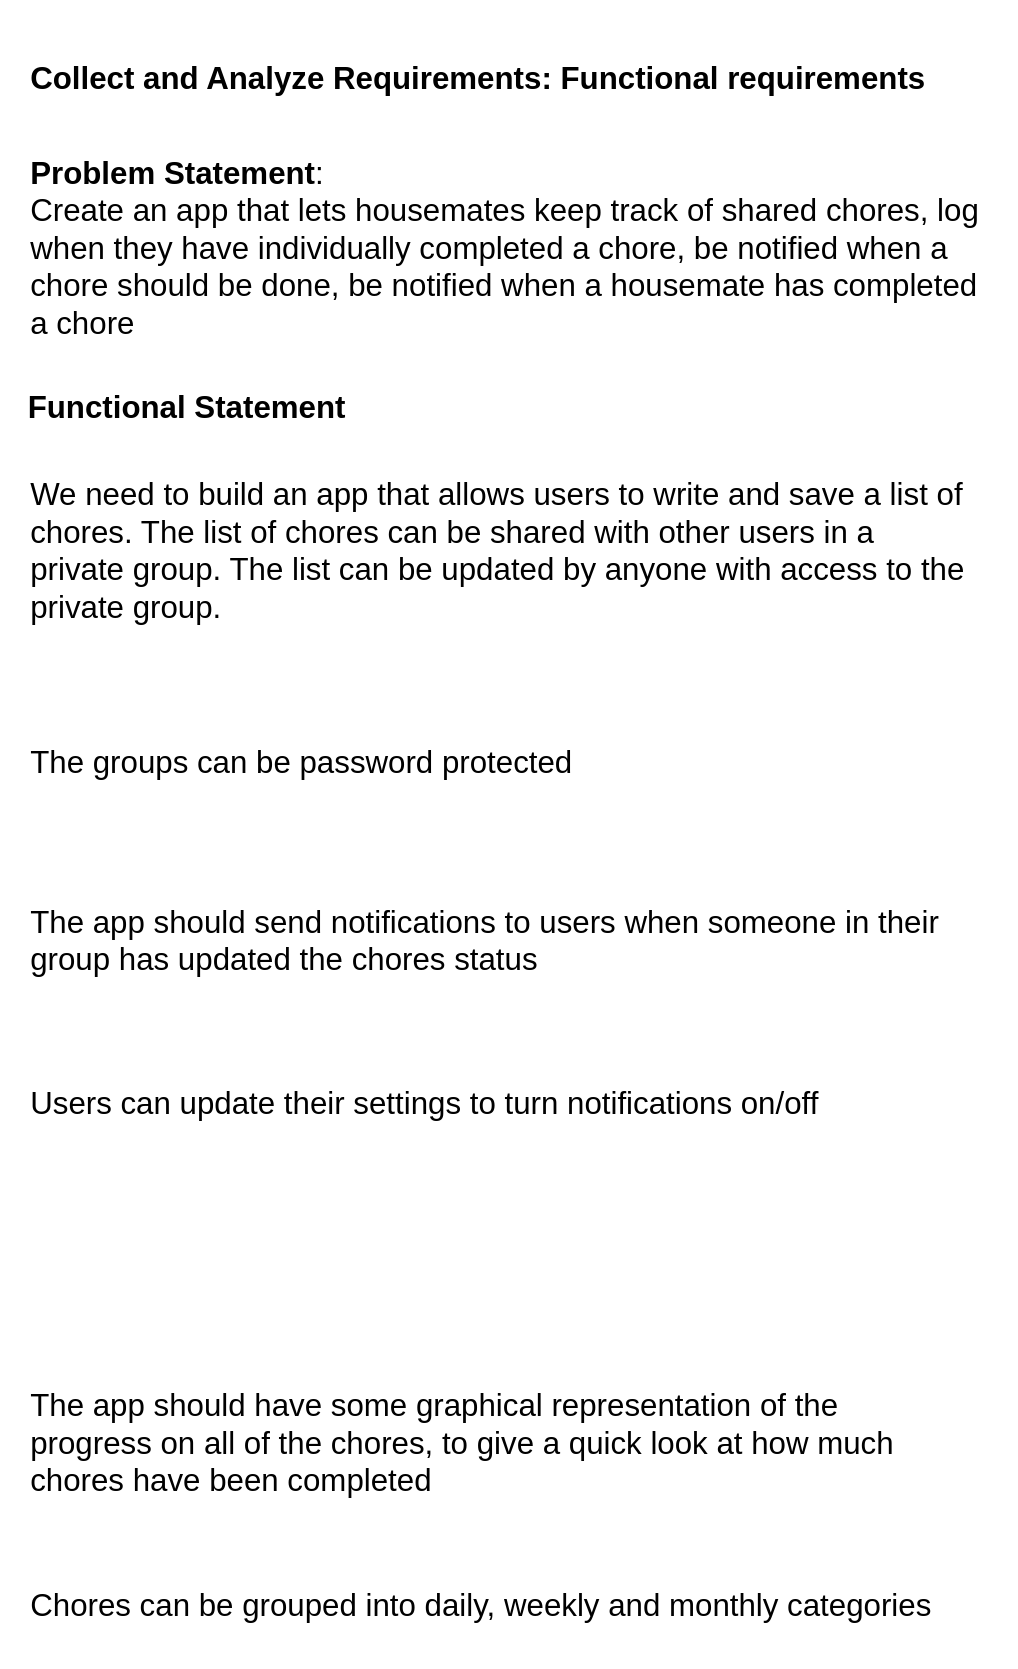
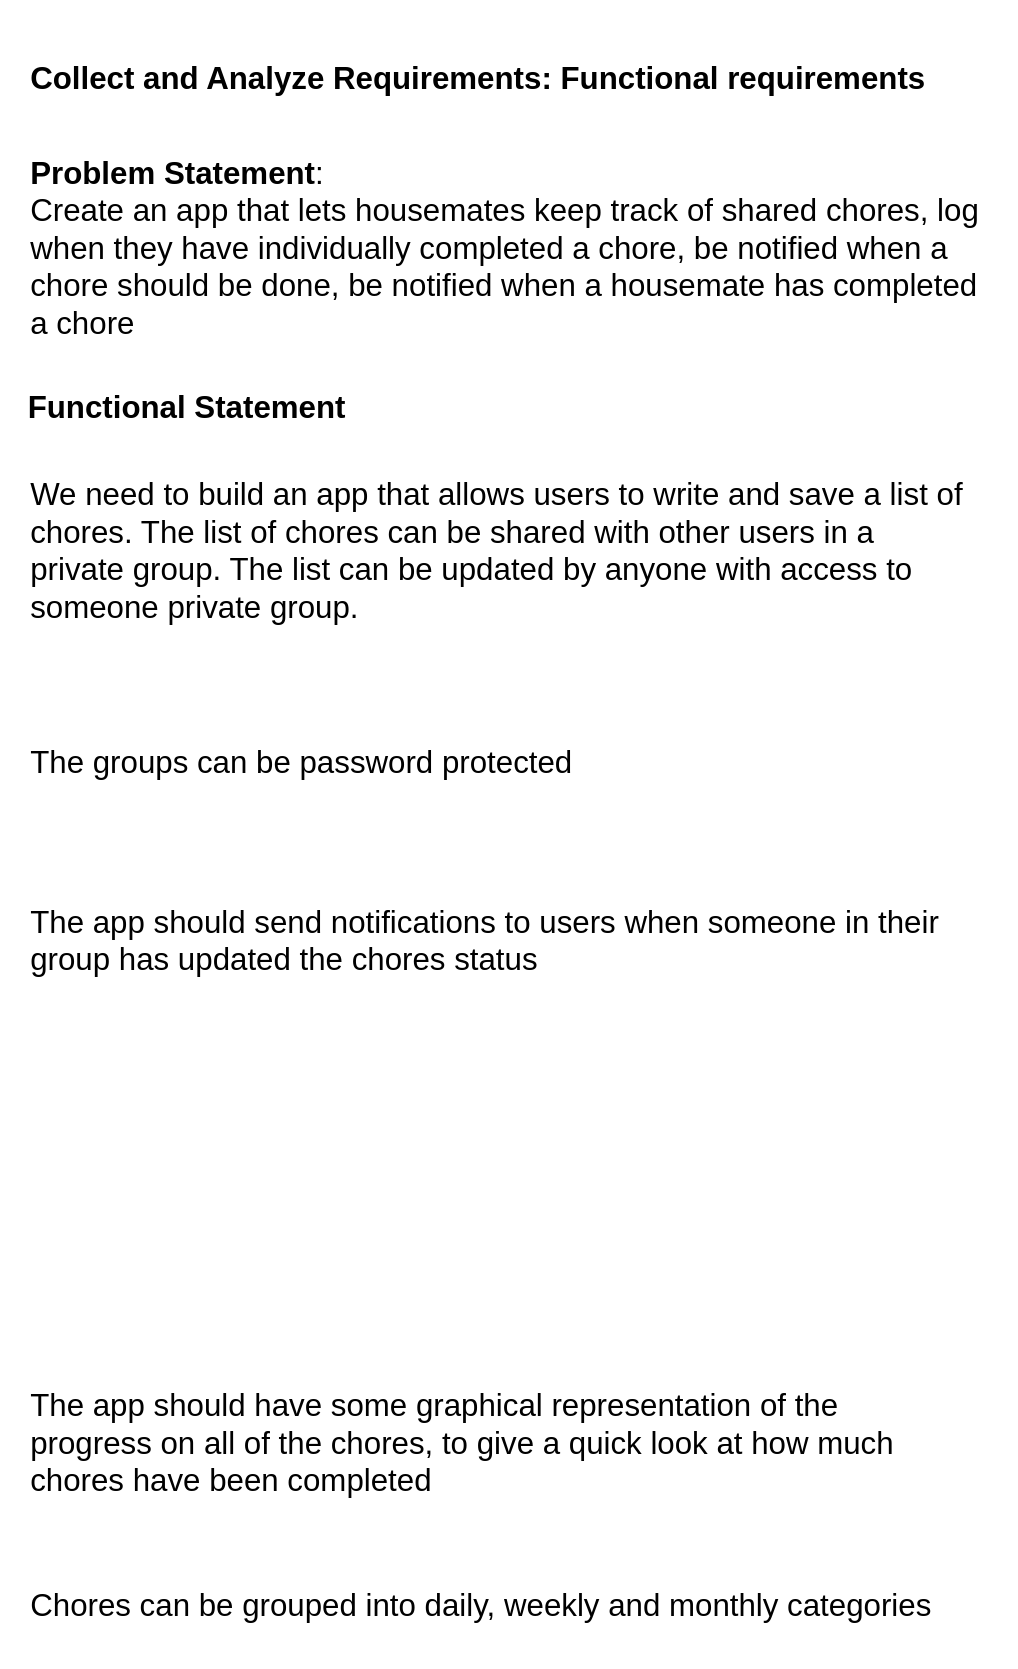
(499, 551) -> (499, 551)
(498, 1109) -> none
